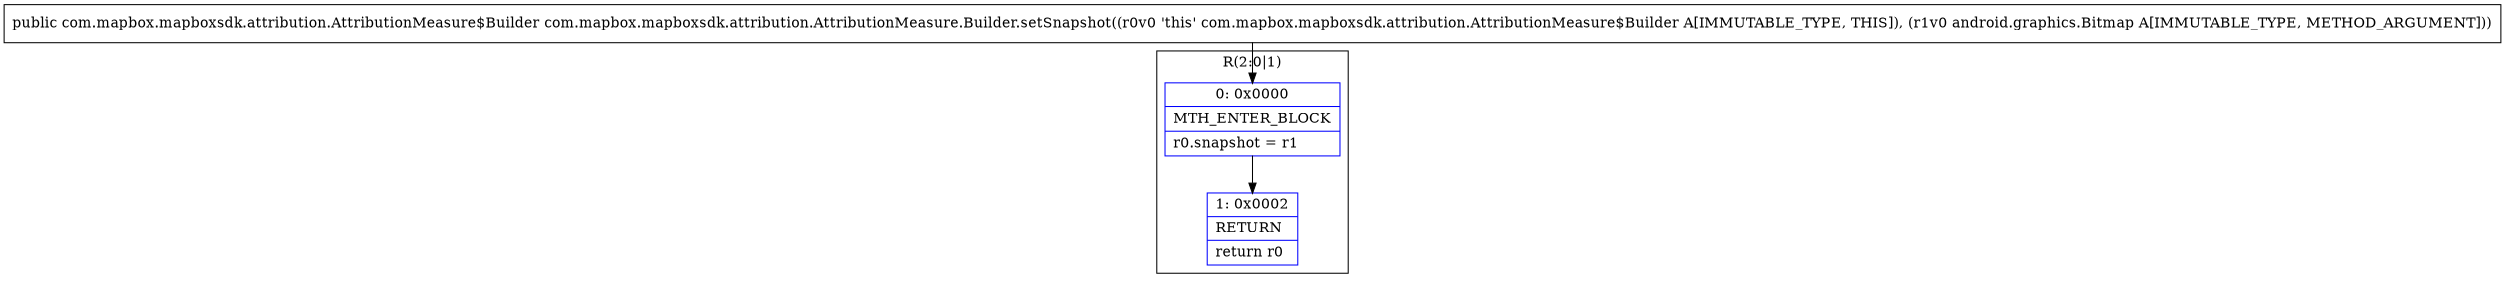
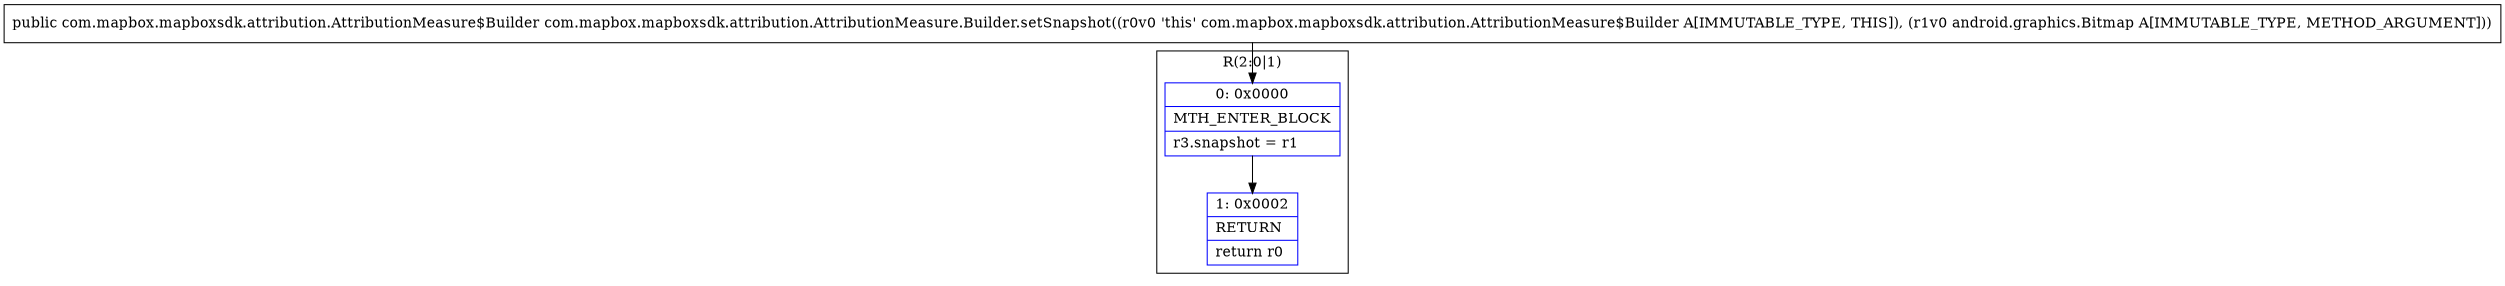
(1236, 143) -> (1236, 143)
